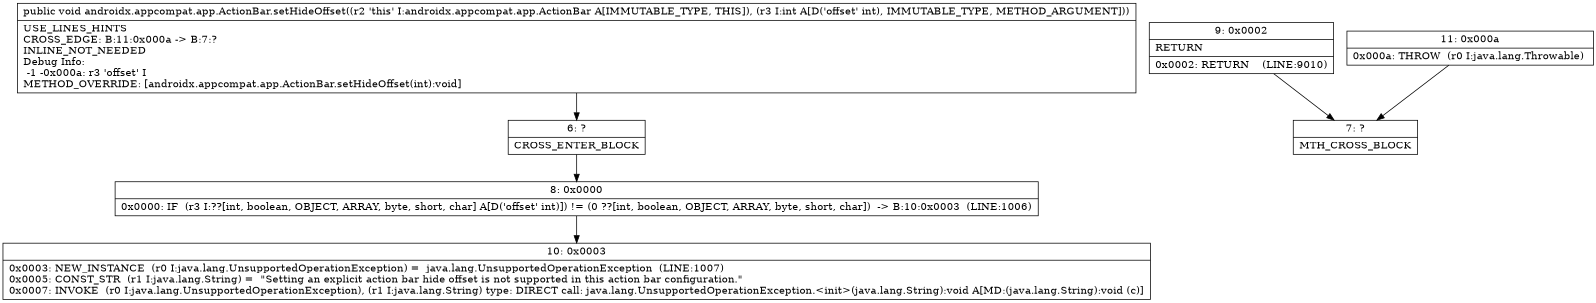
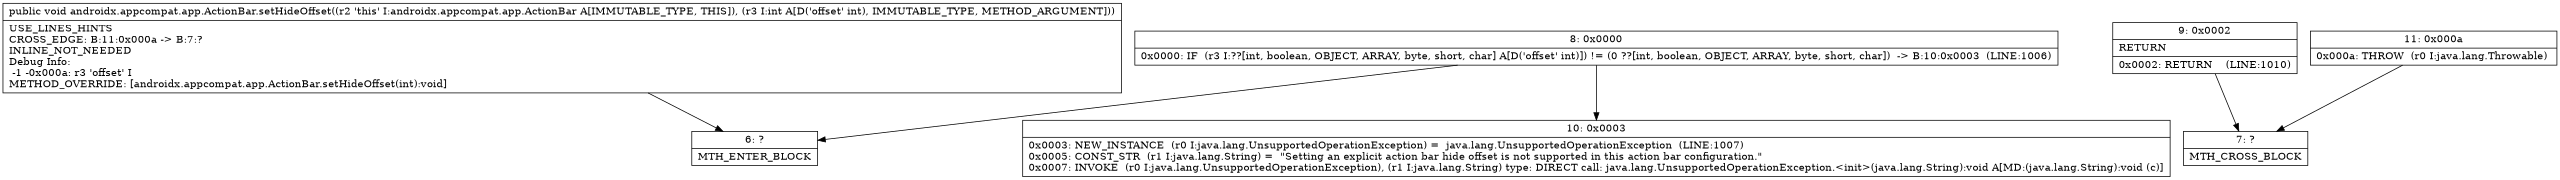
(1241, 65) -> (2205, 65)
(577, 145) -> (755, 157)
(577, 164) -> (1142, 102)
